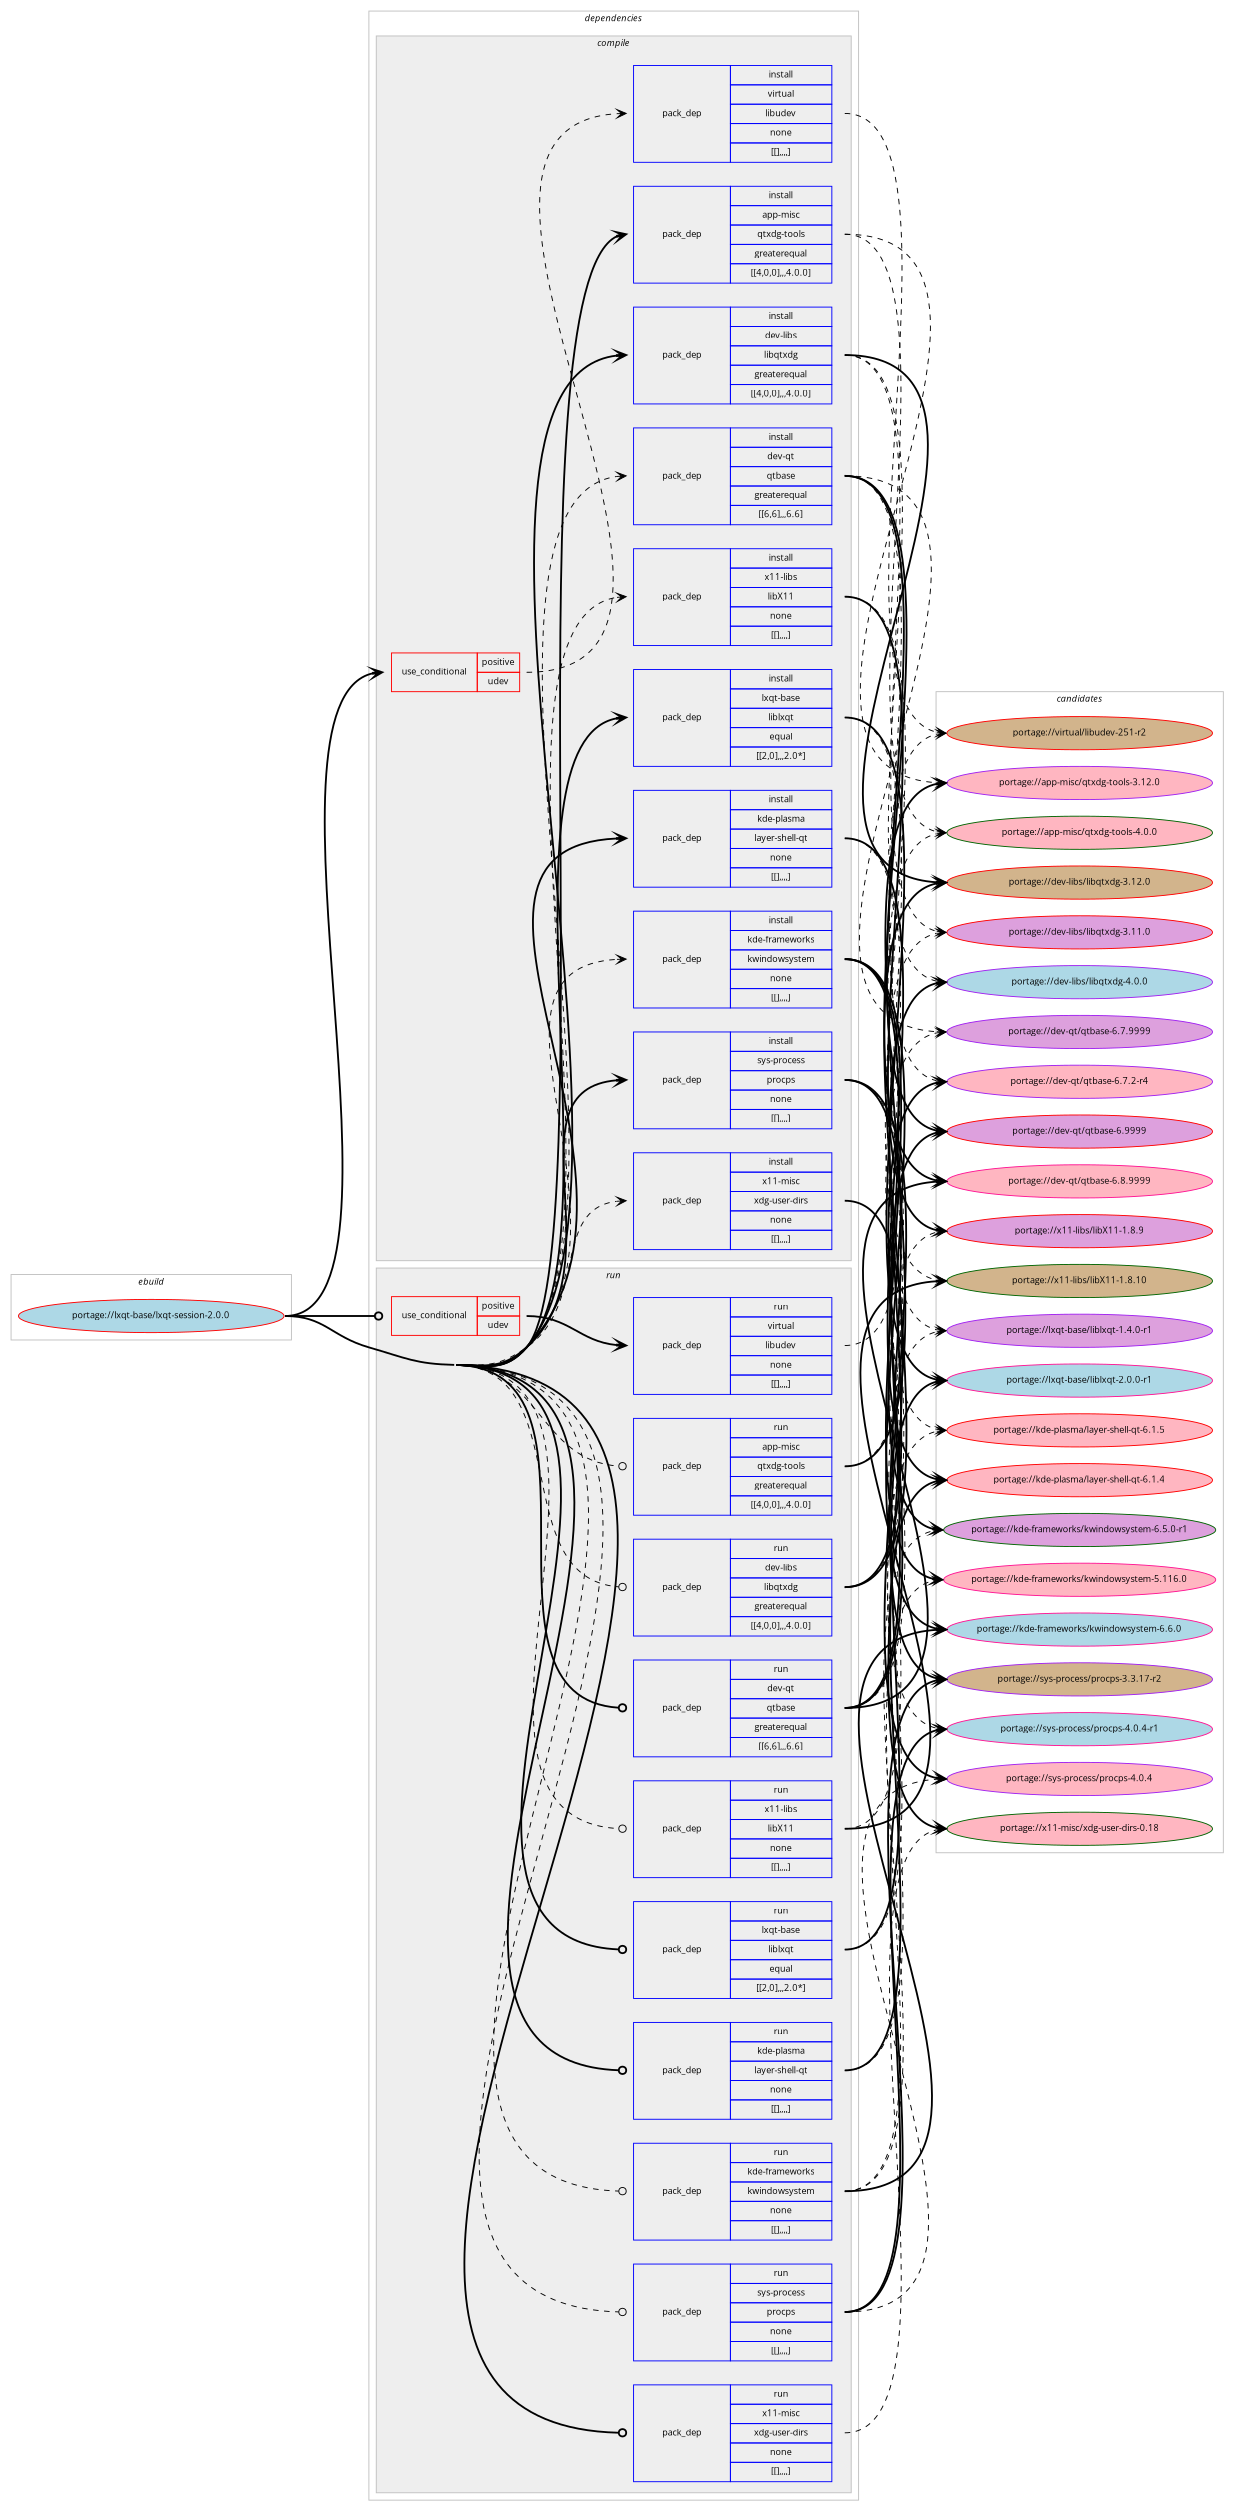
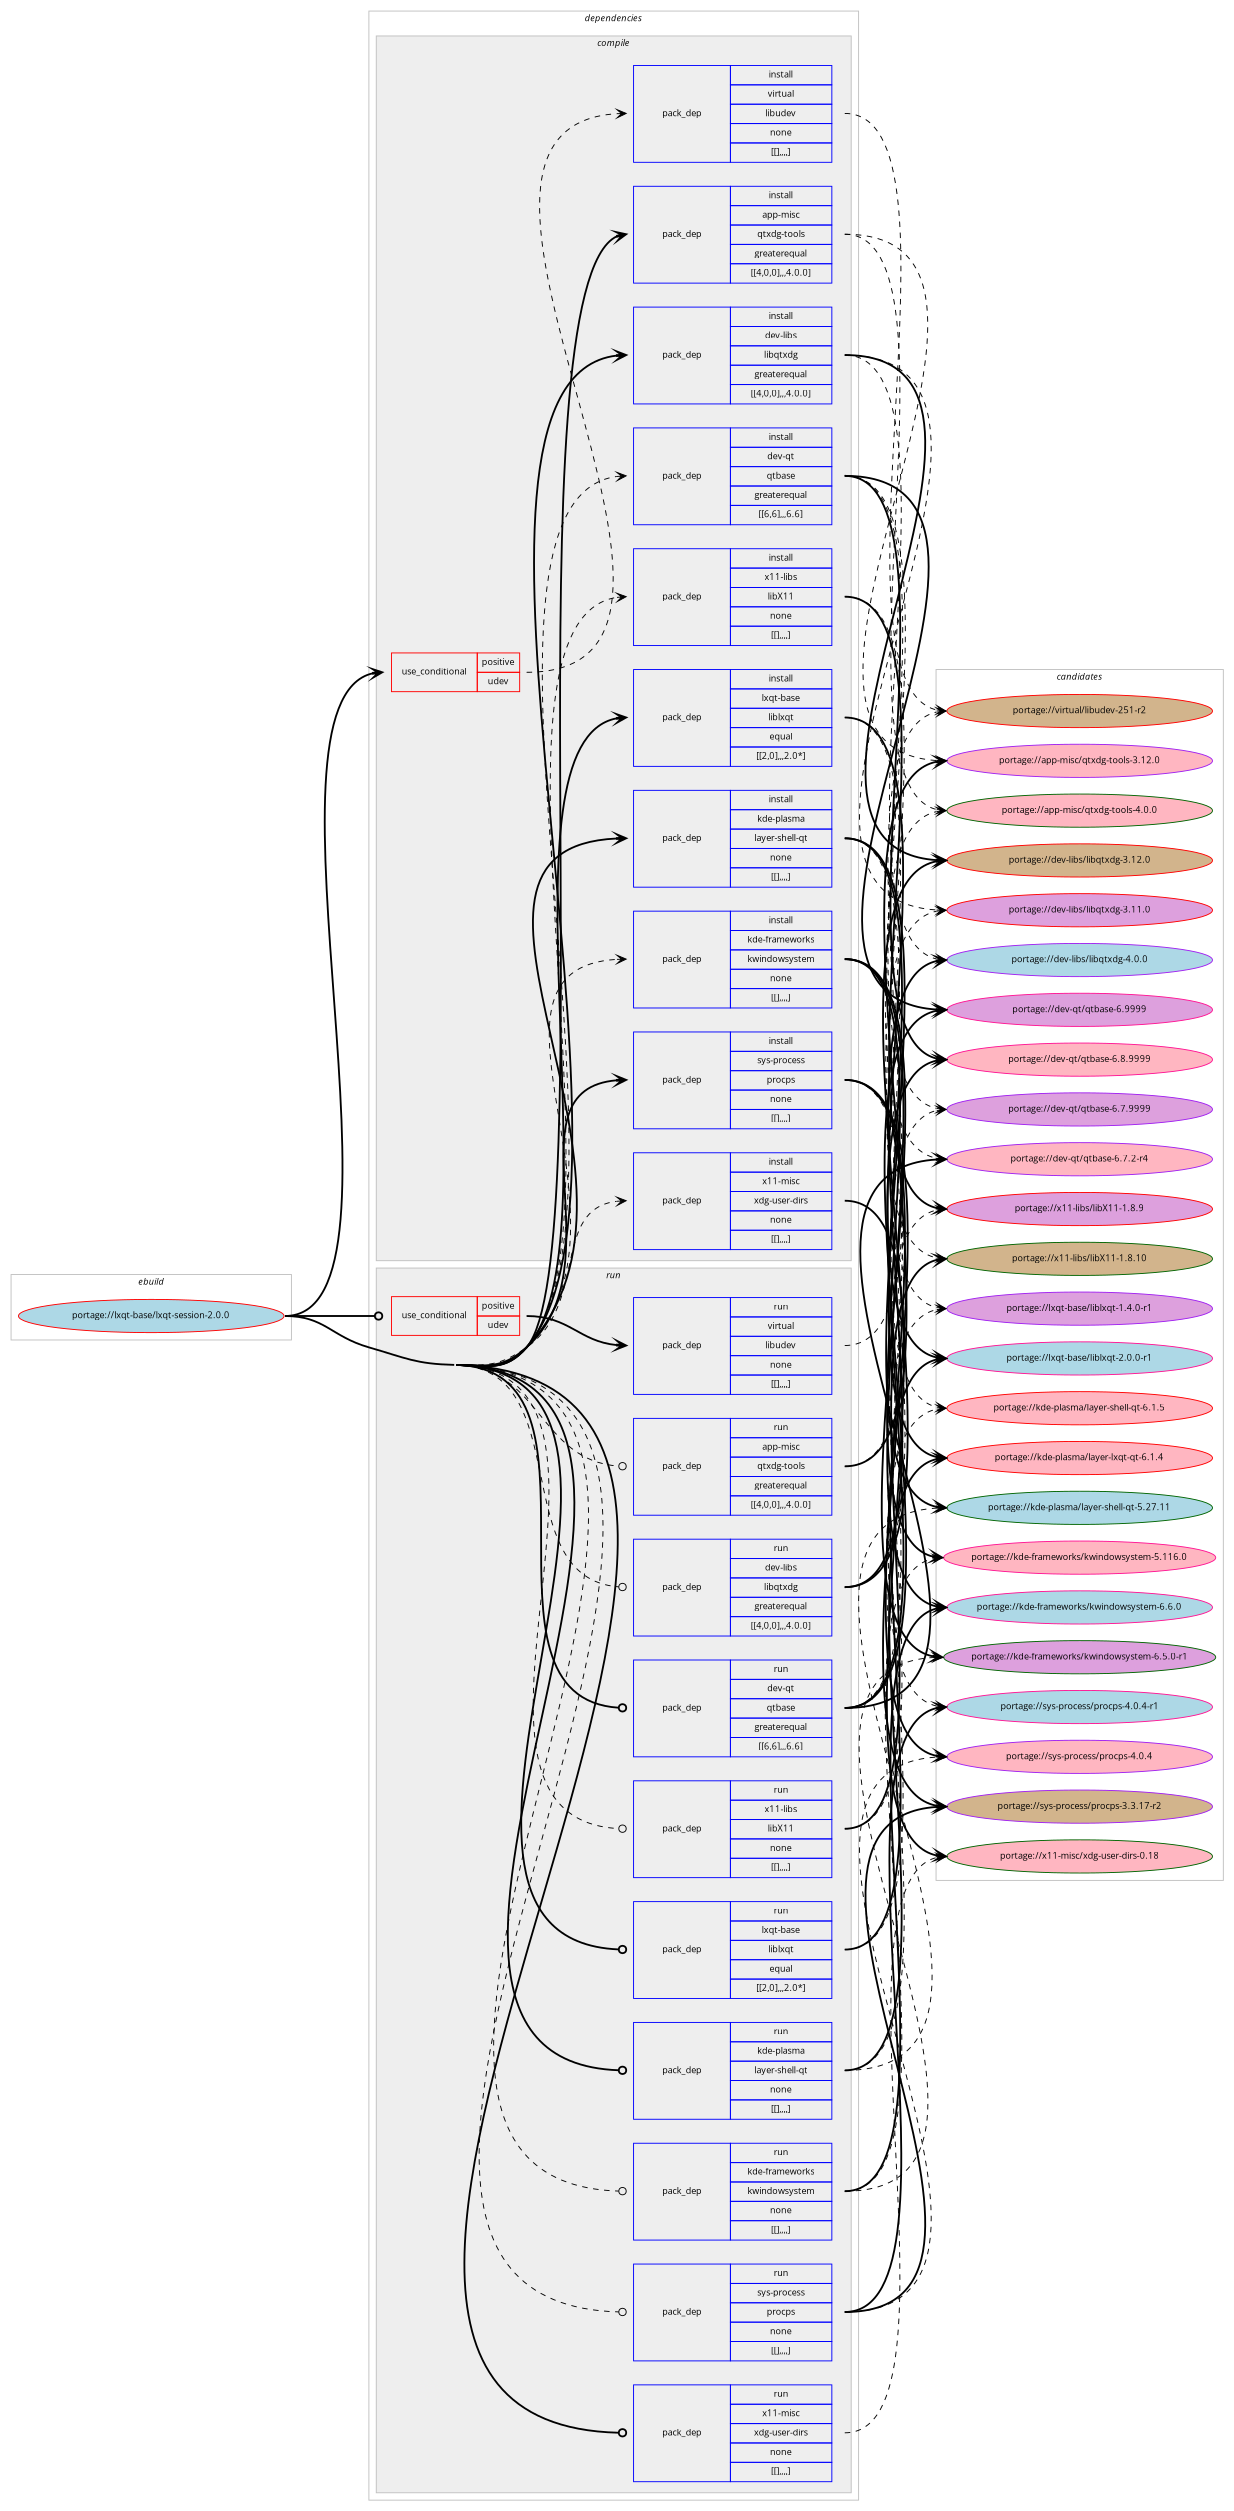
(1080, 1132) -> (1080, 1010)
(1080, 1480) -> (1080, 1458)
none -> (1080, 1508)
